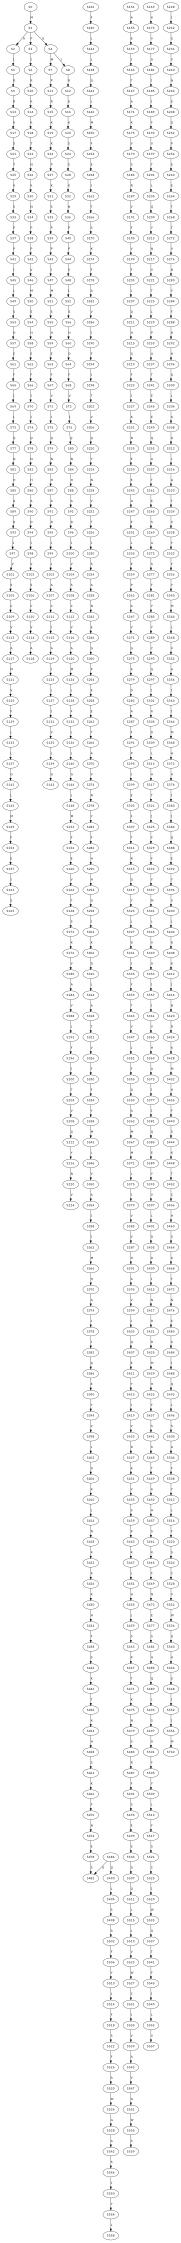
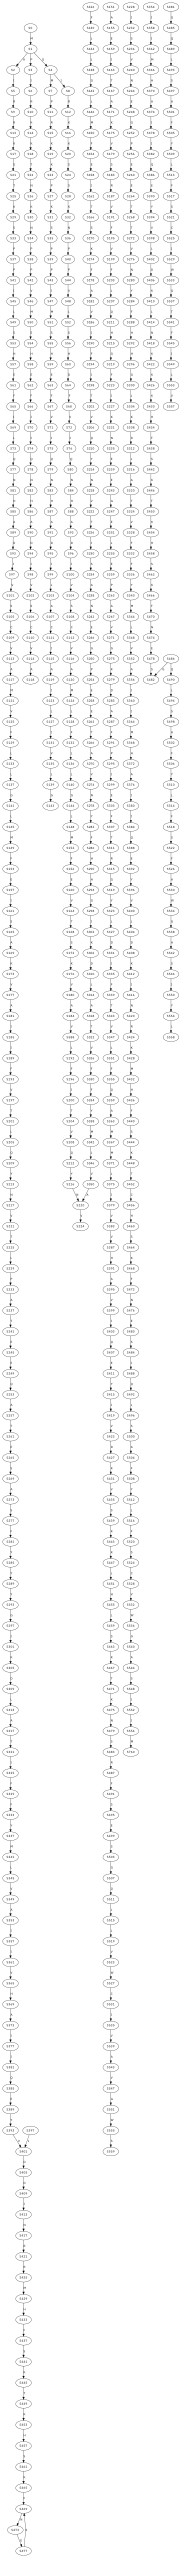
none -> (11, 941)
(91, 1194) -> (86, 1194)
(151, 1194) -> (16, 2140)
(151, 1635) -> (25, 2531)
